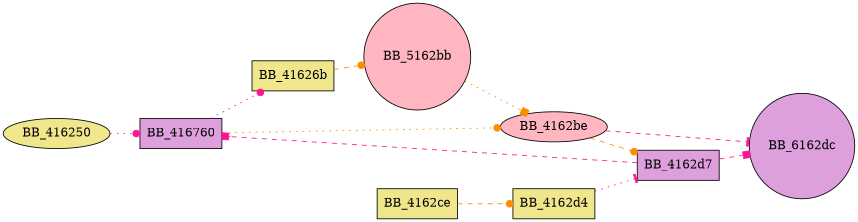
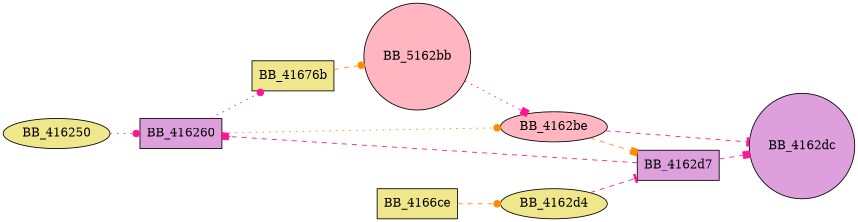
(293, 76) -> (293, 76)
(492, 95) -> (492, 95)
(181, 134) -> (181, 134)
(610, 144) -> (610, 144)
(802, 146) -> (802, 146)
(614, 185) -> (612, 186)
(417, 204) -> (417, 204)
(554, 204) -> (554, 204)
